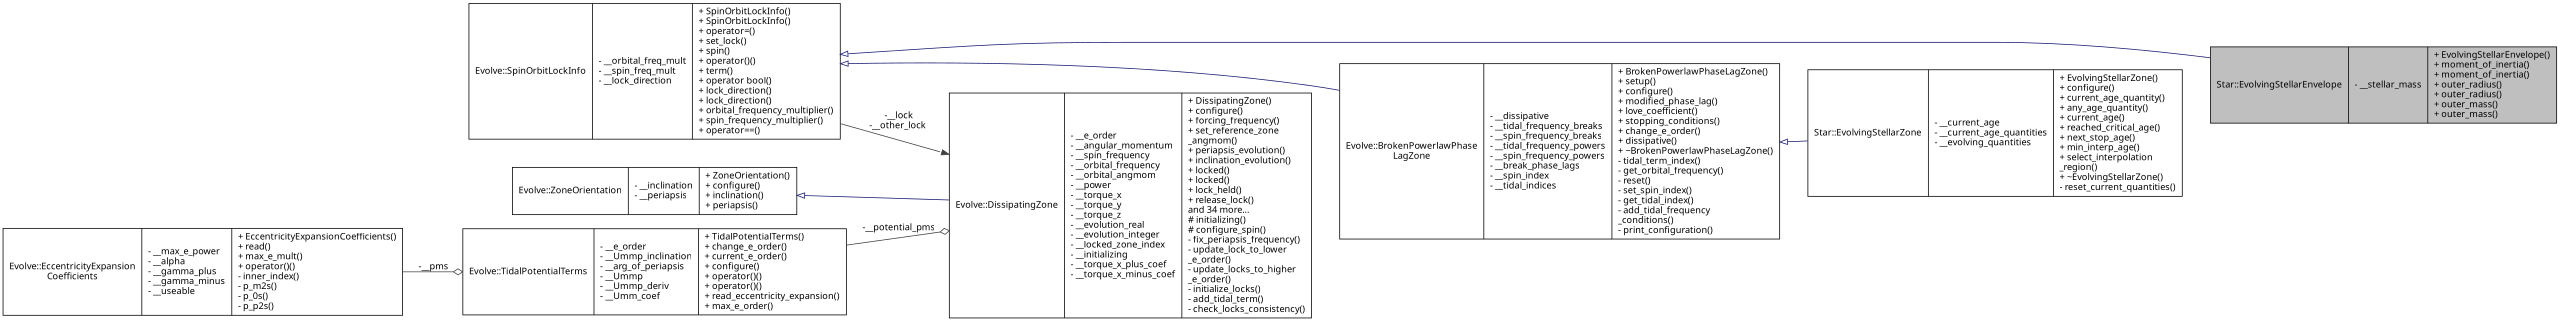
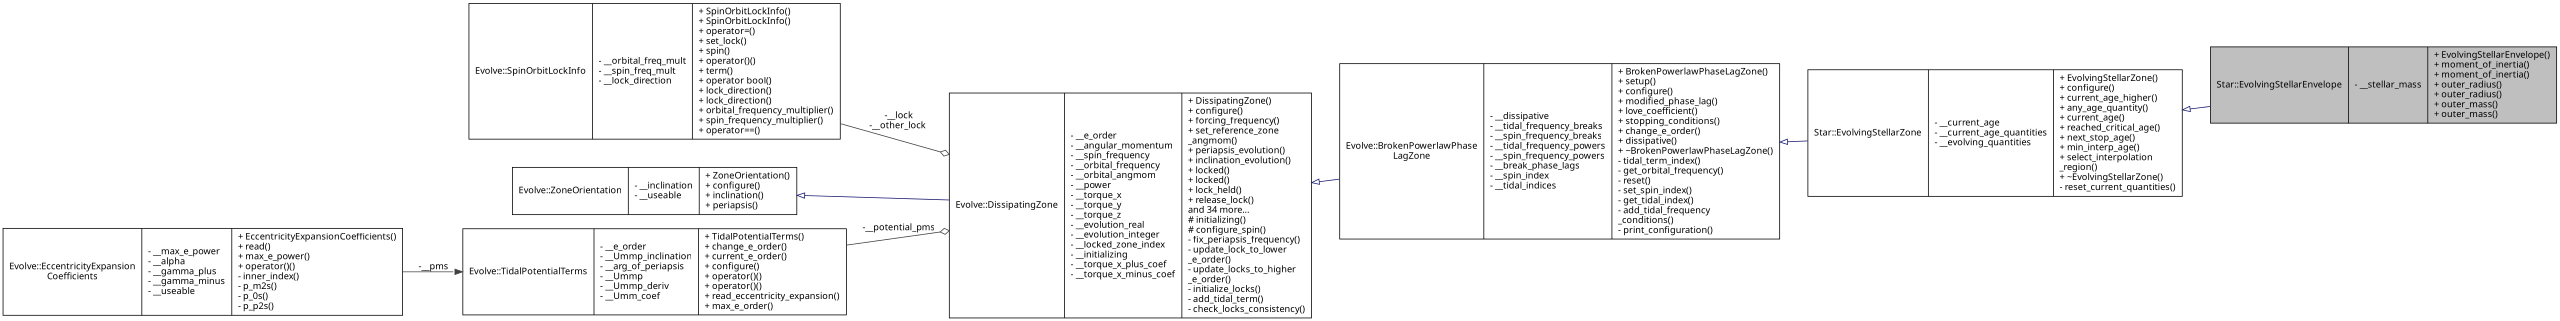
(1529, 42) -> (2200, 108)
(1095, 67) -> (1329, 180)
(2113, 98) -> (2109, 98)
(890, 138) -> (890, 138)
(661, 196) -> (658, 196)
(270, 257) -> (274, 257)
(428, 272) -> (428, 272)
